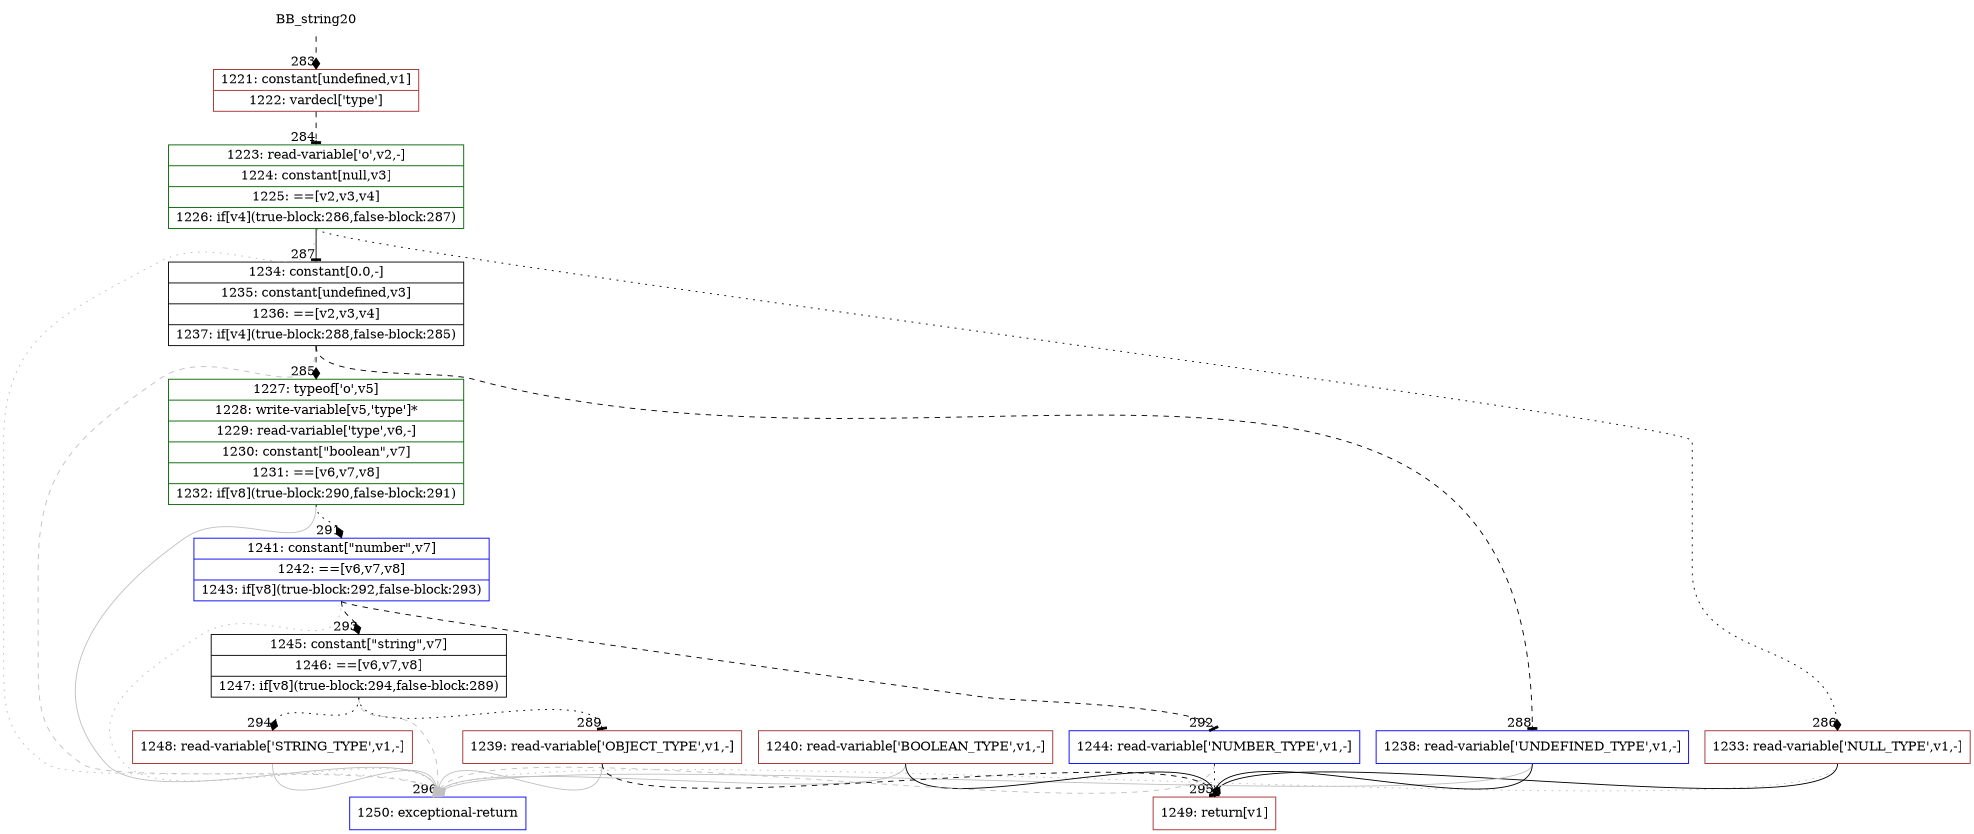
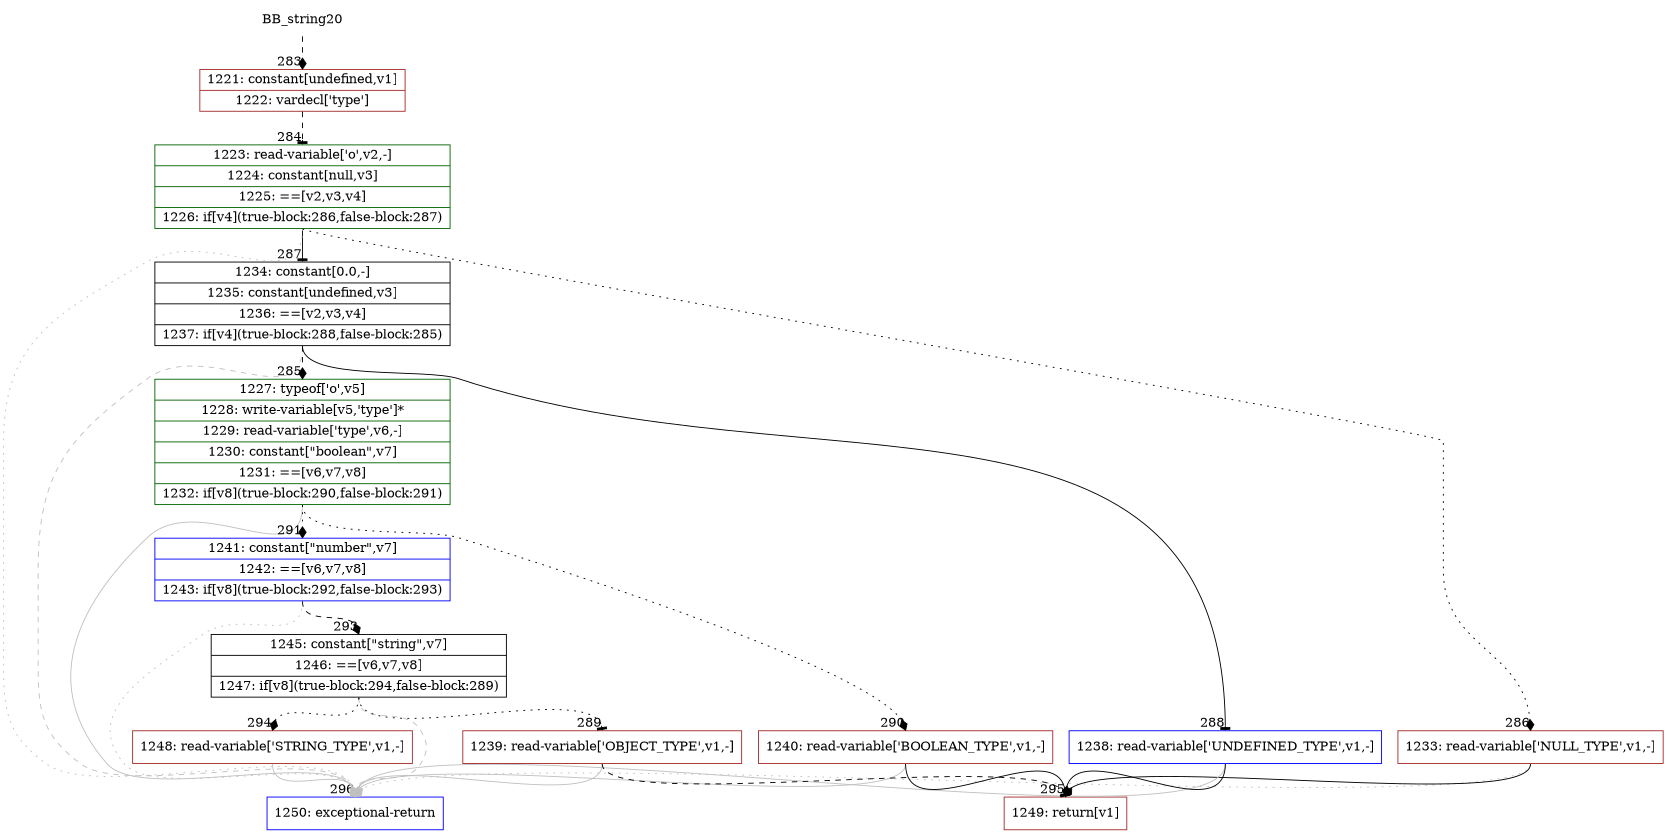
(1009, 416) -> (835, 441)
none -> (609, 587)
(1214, 747) -> none
